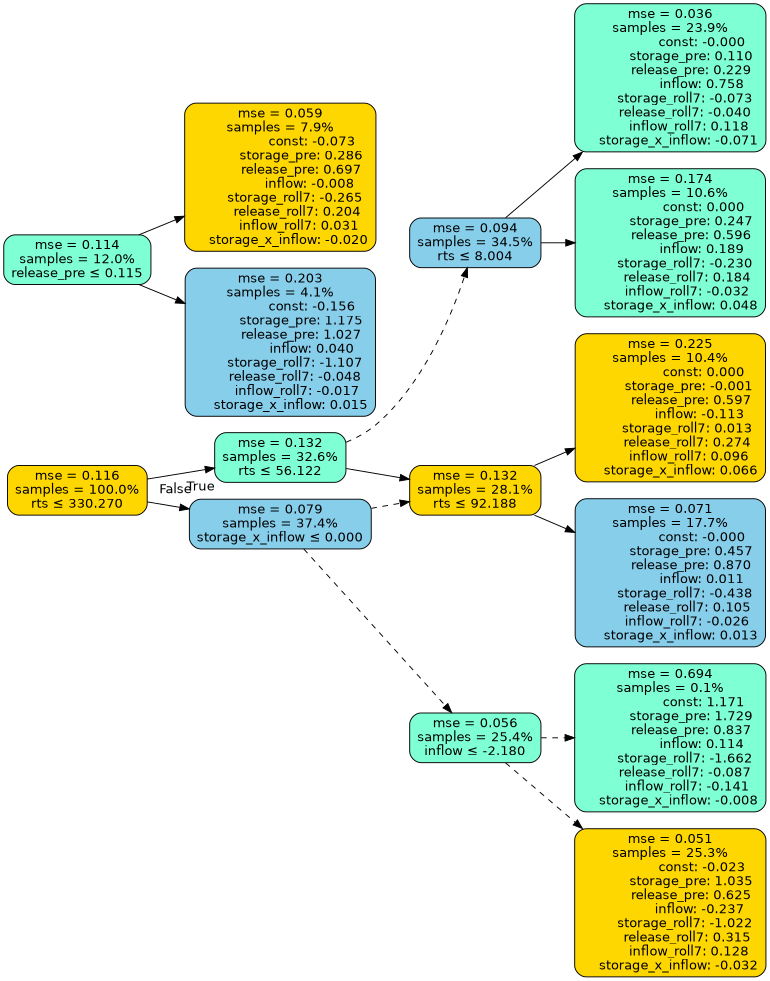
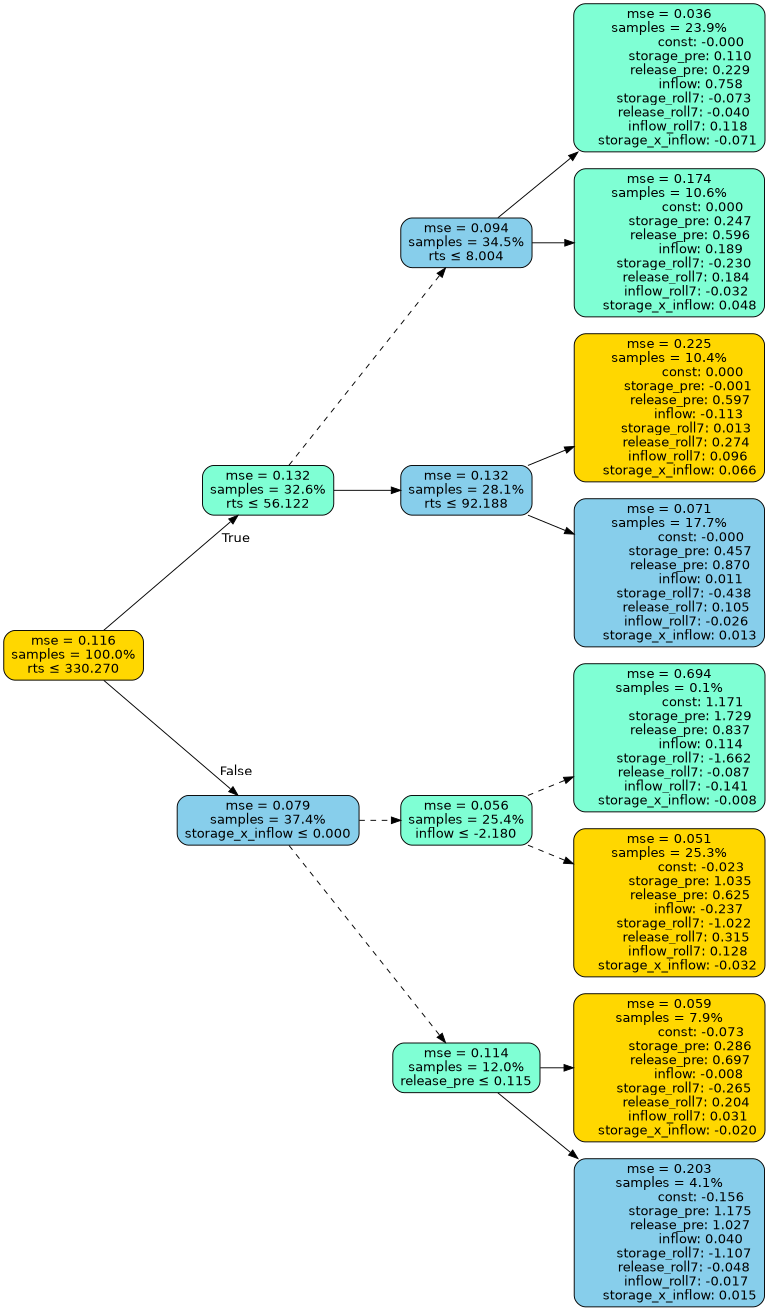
(475, 490) -> (466, 490)
(386, 506) -> (364, 940)
